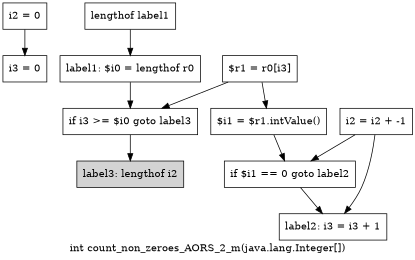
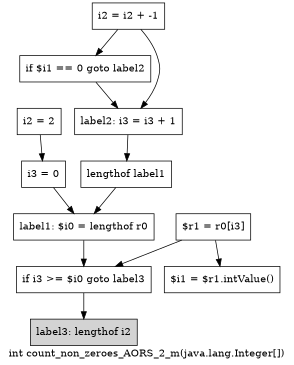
(25, 16) -> (39, 122)
none -> (128, 144)
(278, 144) -> none
none -> (61, 198)
